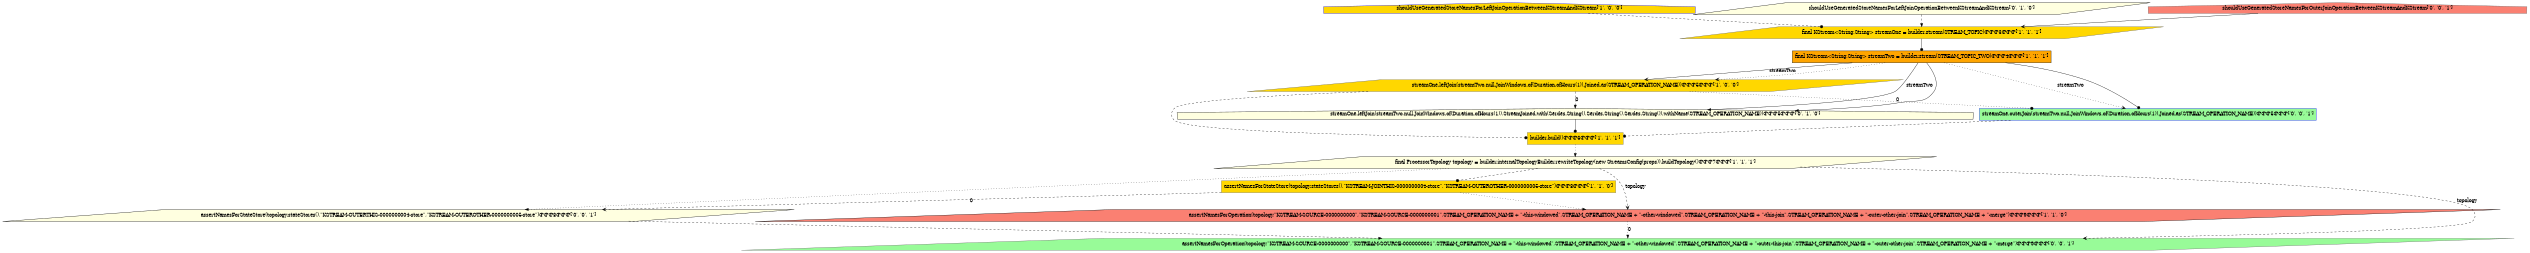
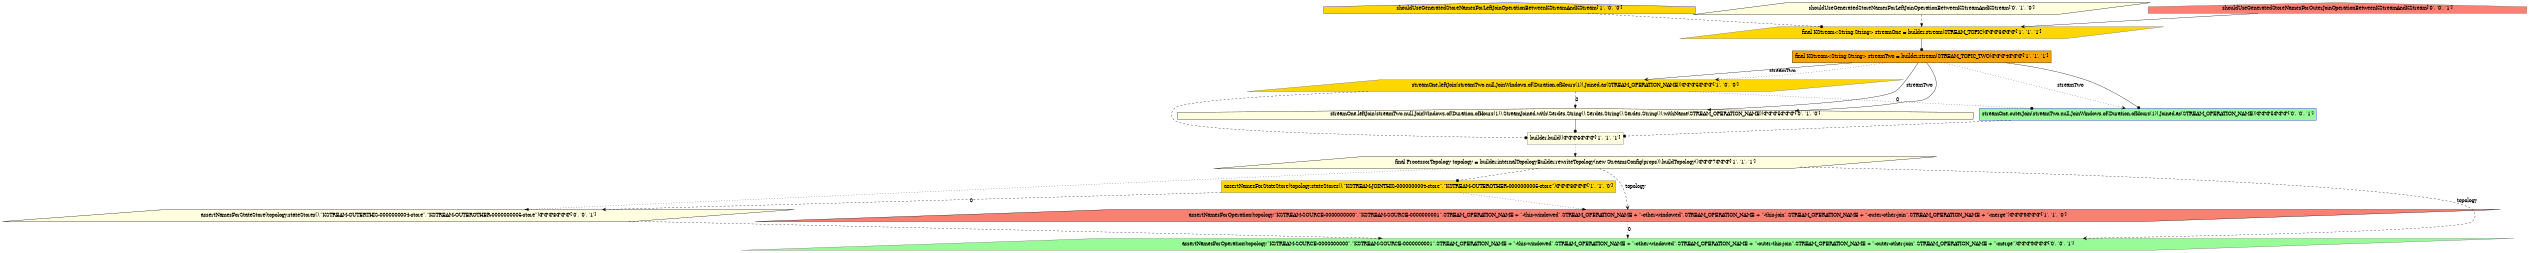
(1575, 139) -> (1575, 139)
